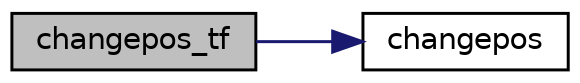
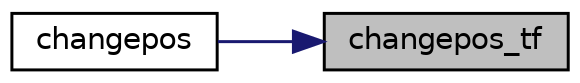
(294, 42) -> (255, 42)
